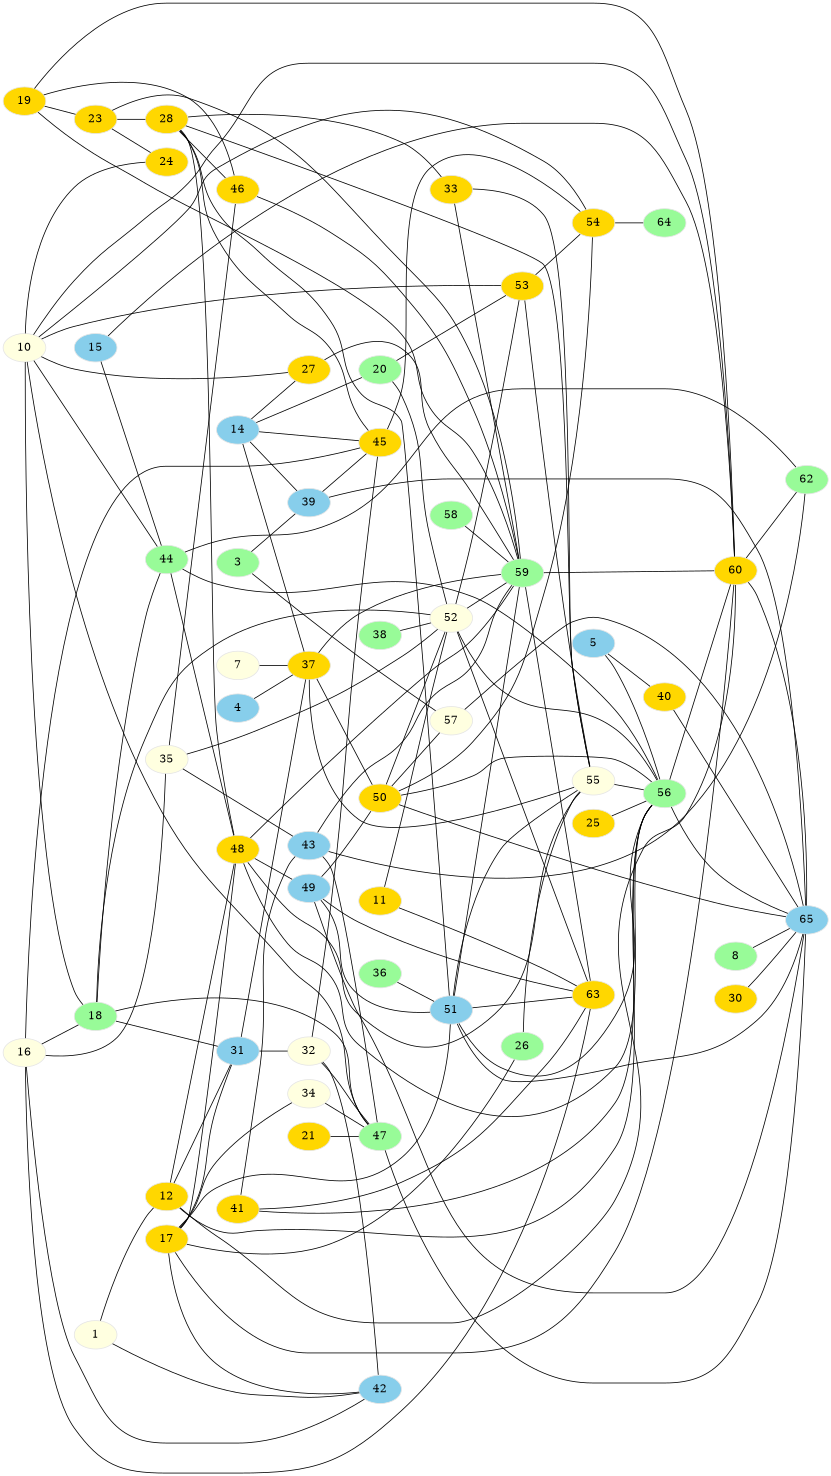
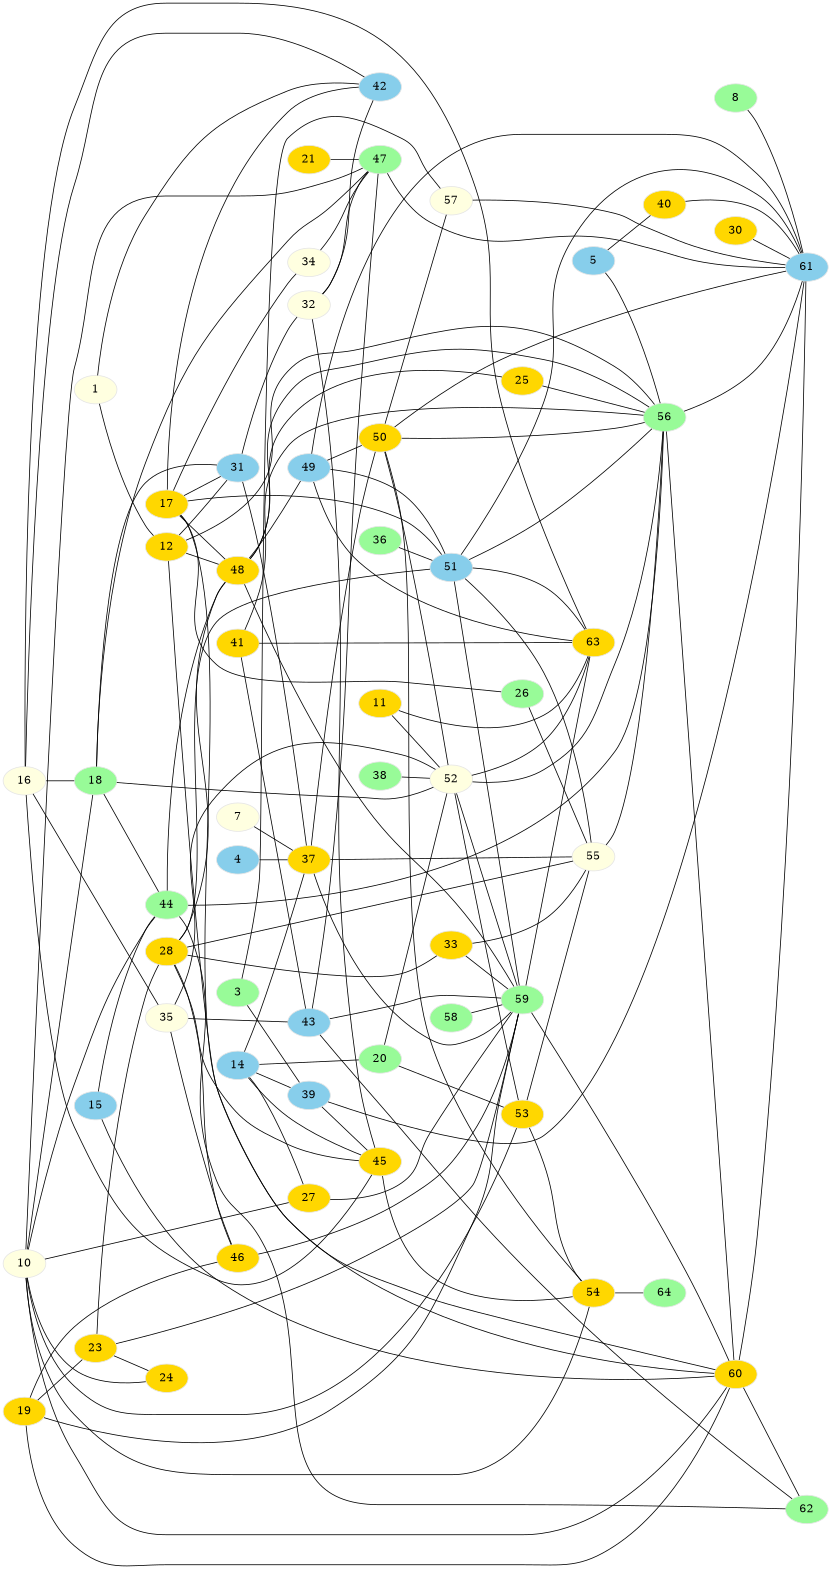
(807, 920) -> (807, 267)
(436, 1046) -> (311, 400)
